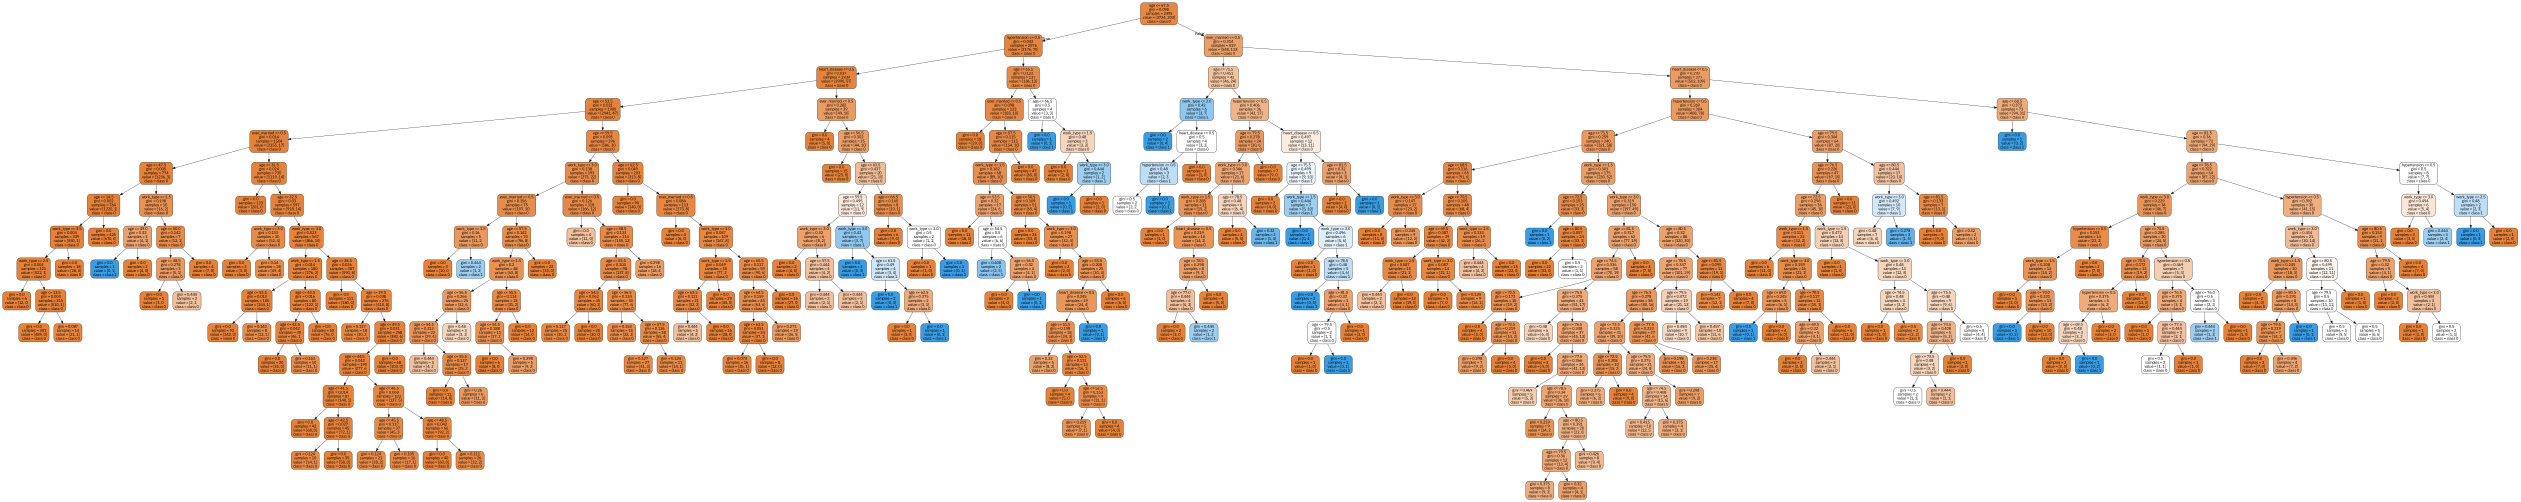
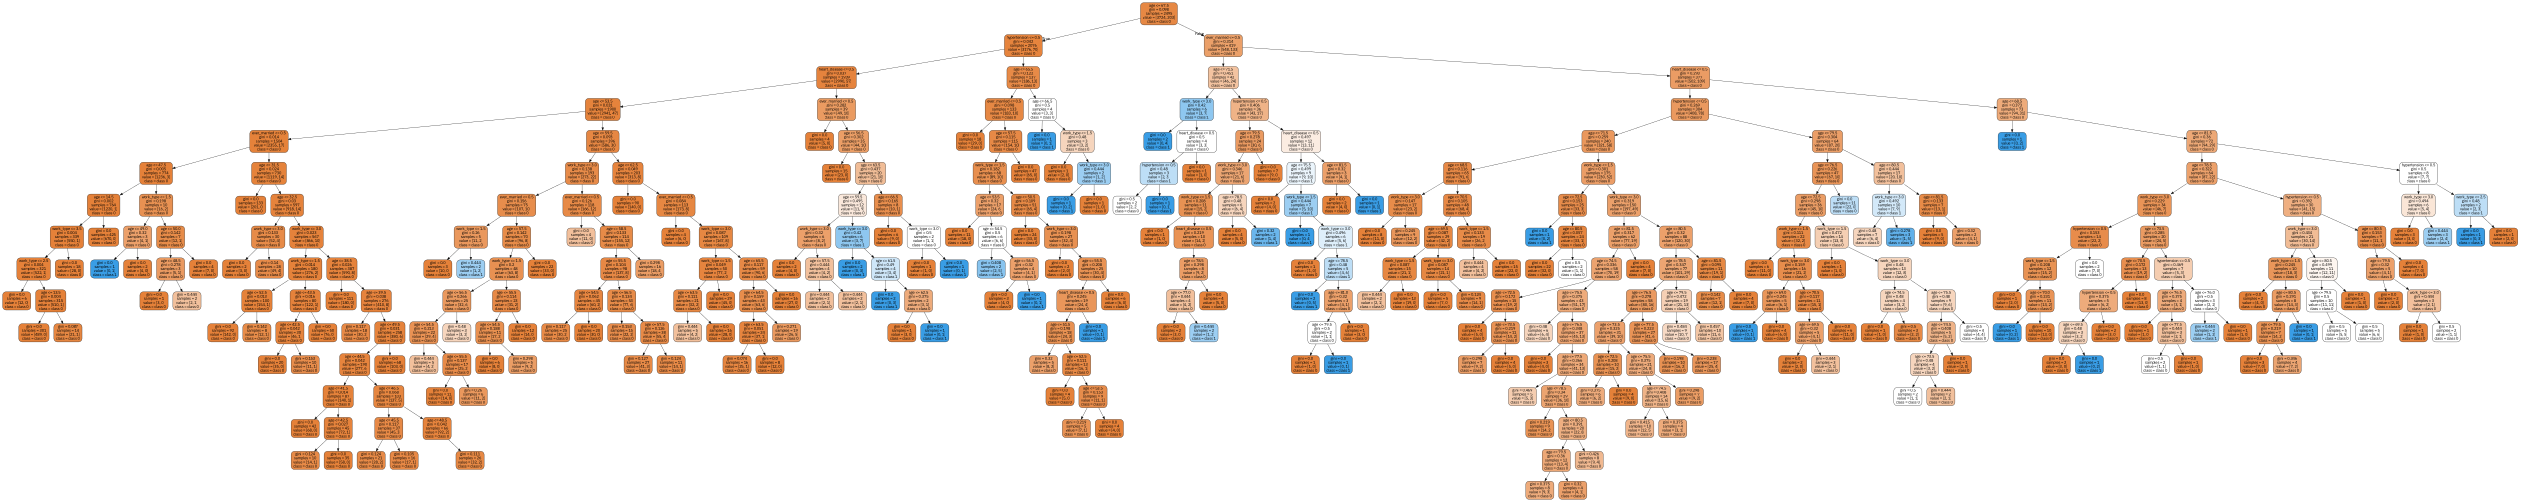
(1845, 205) -> (1845, 205)
(2090, 269) -> (2090, 269)
(223, 333) -> (223, 333)
(437, 460) -> none
